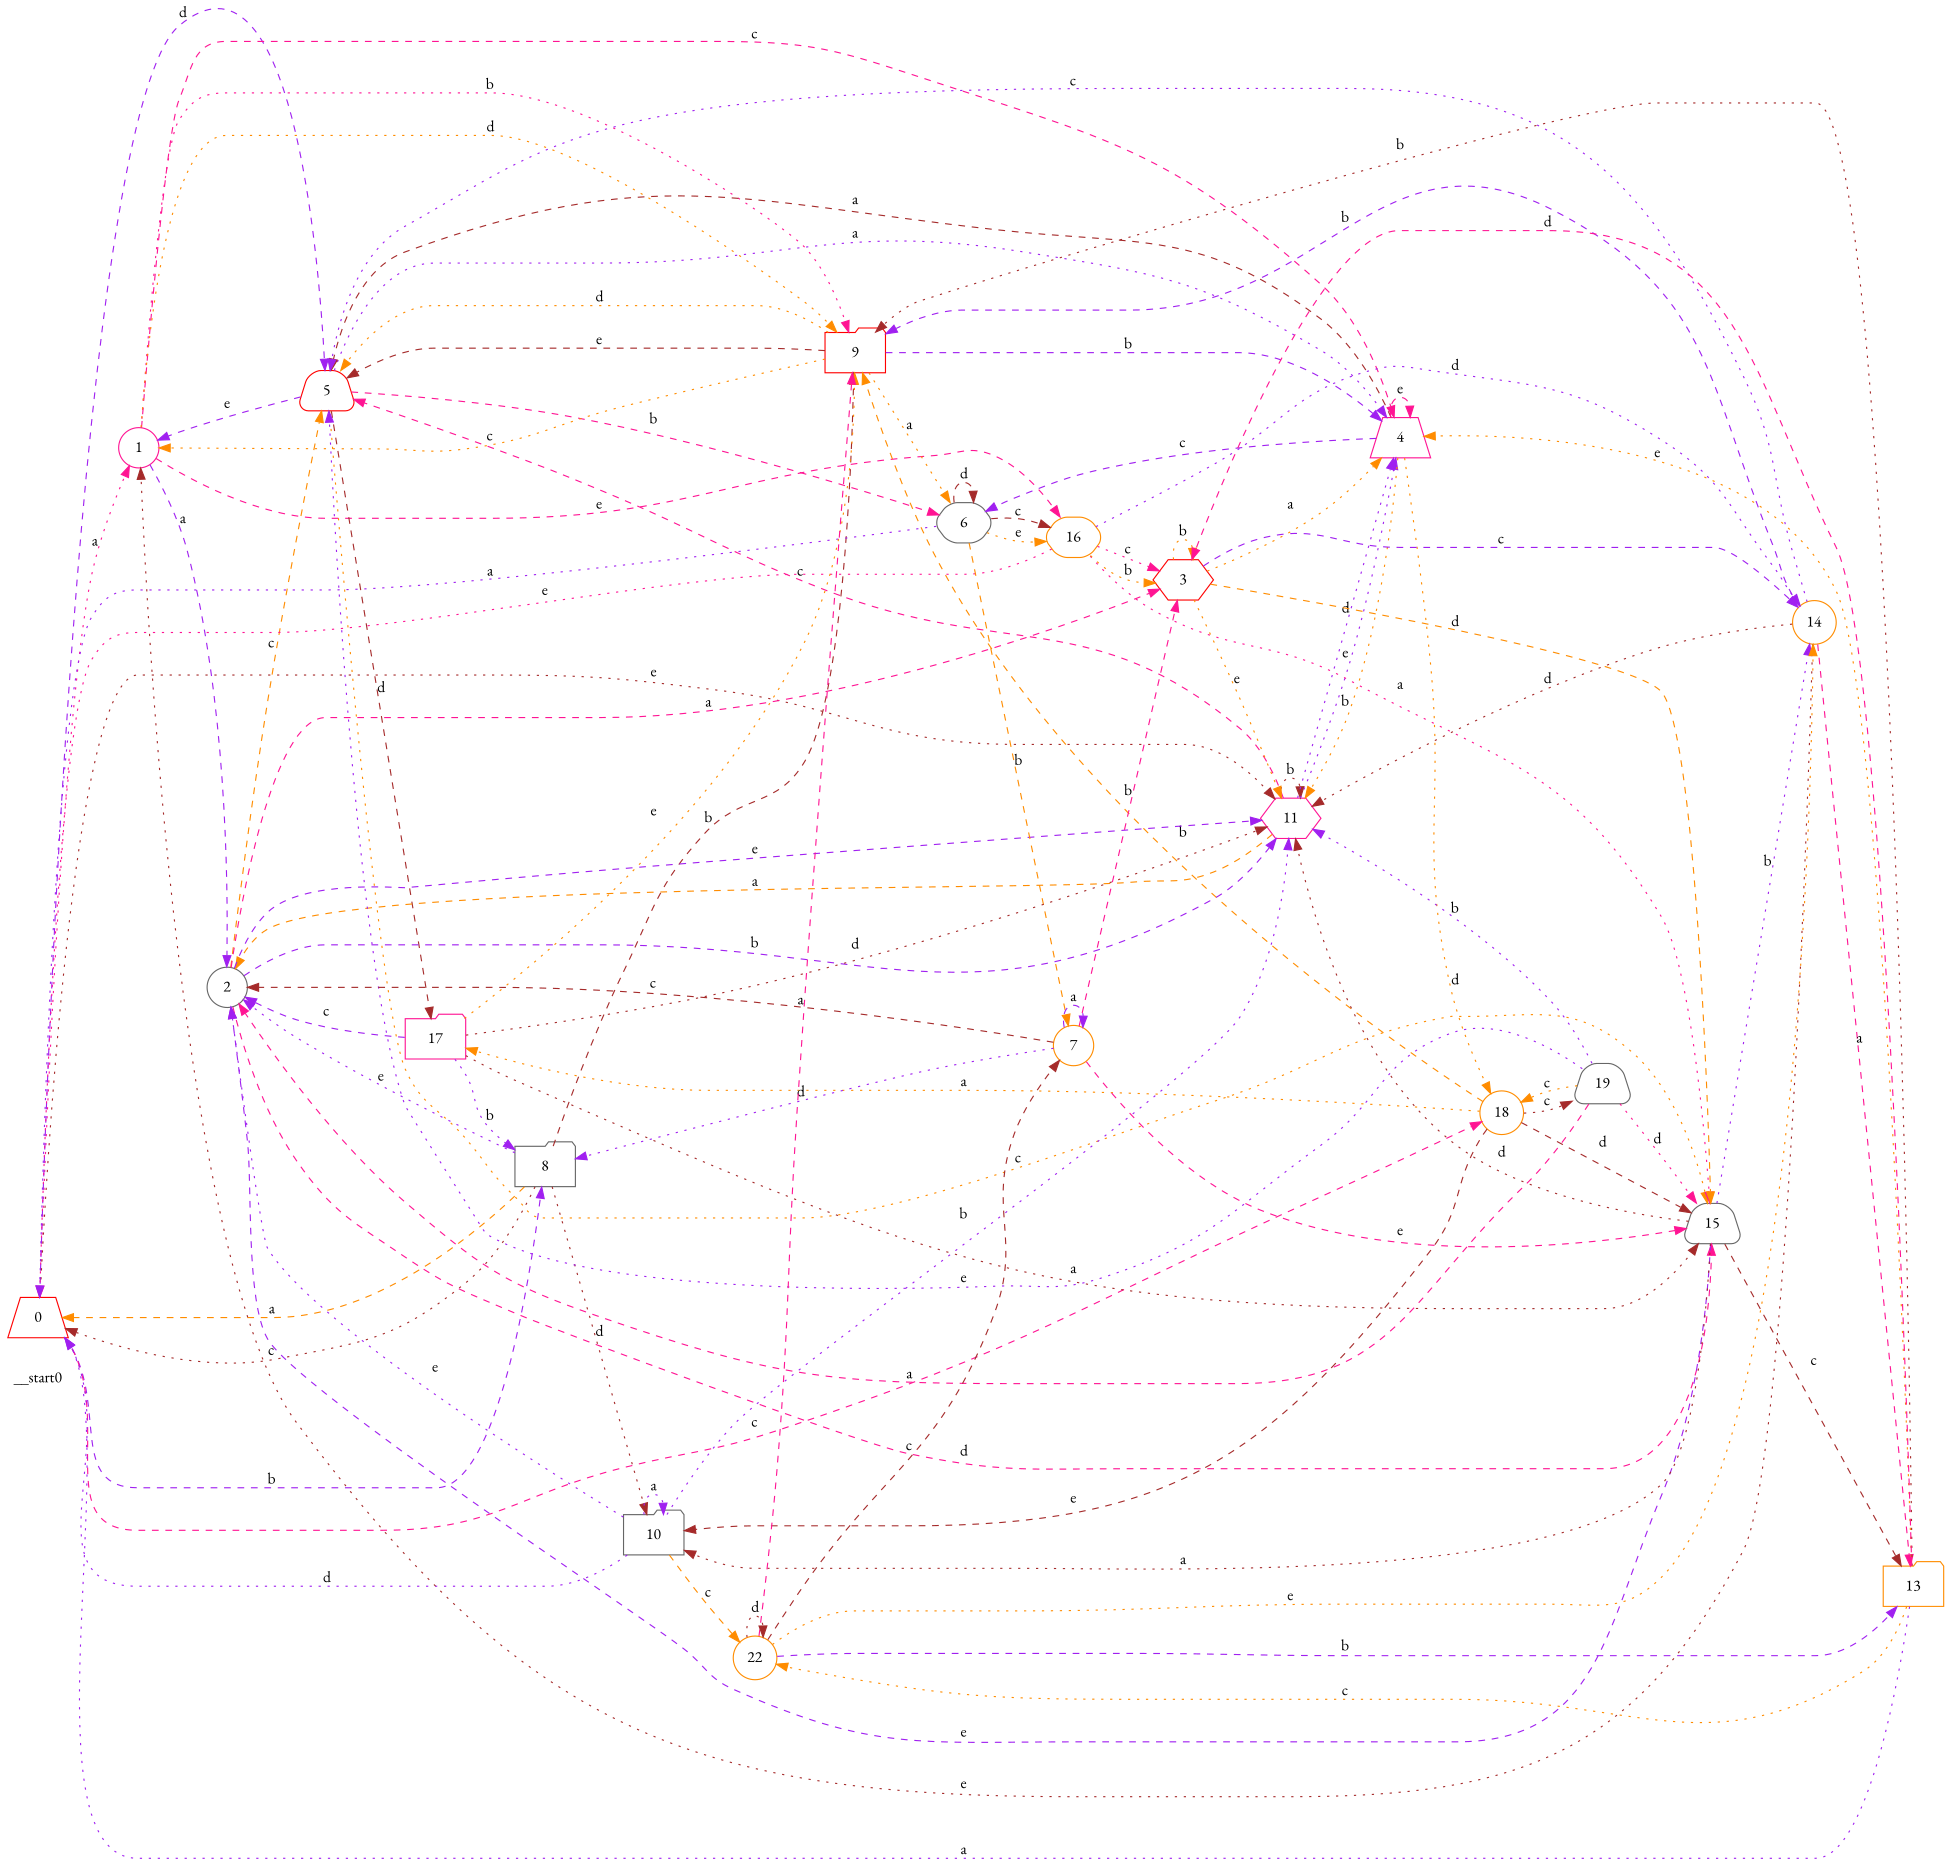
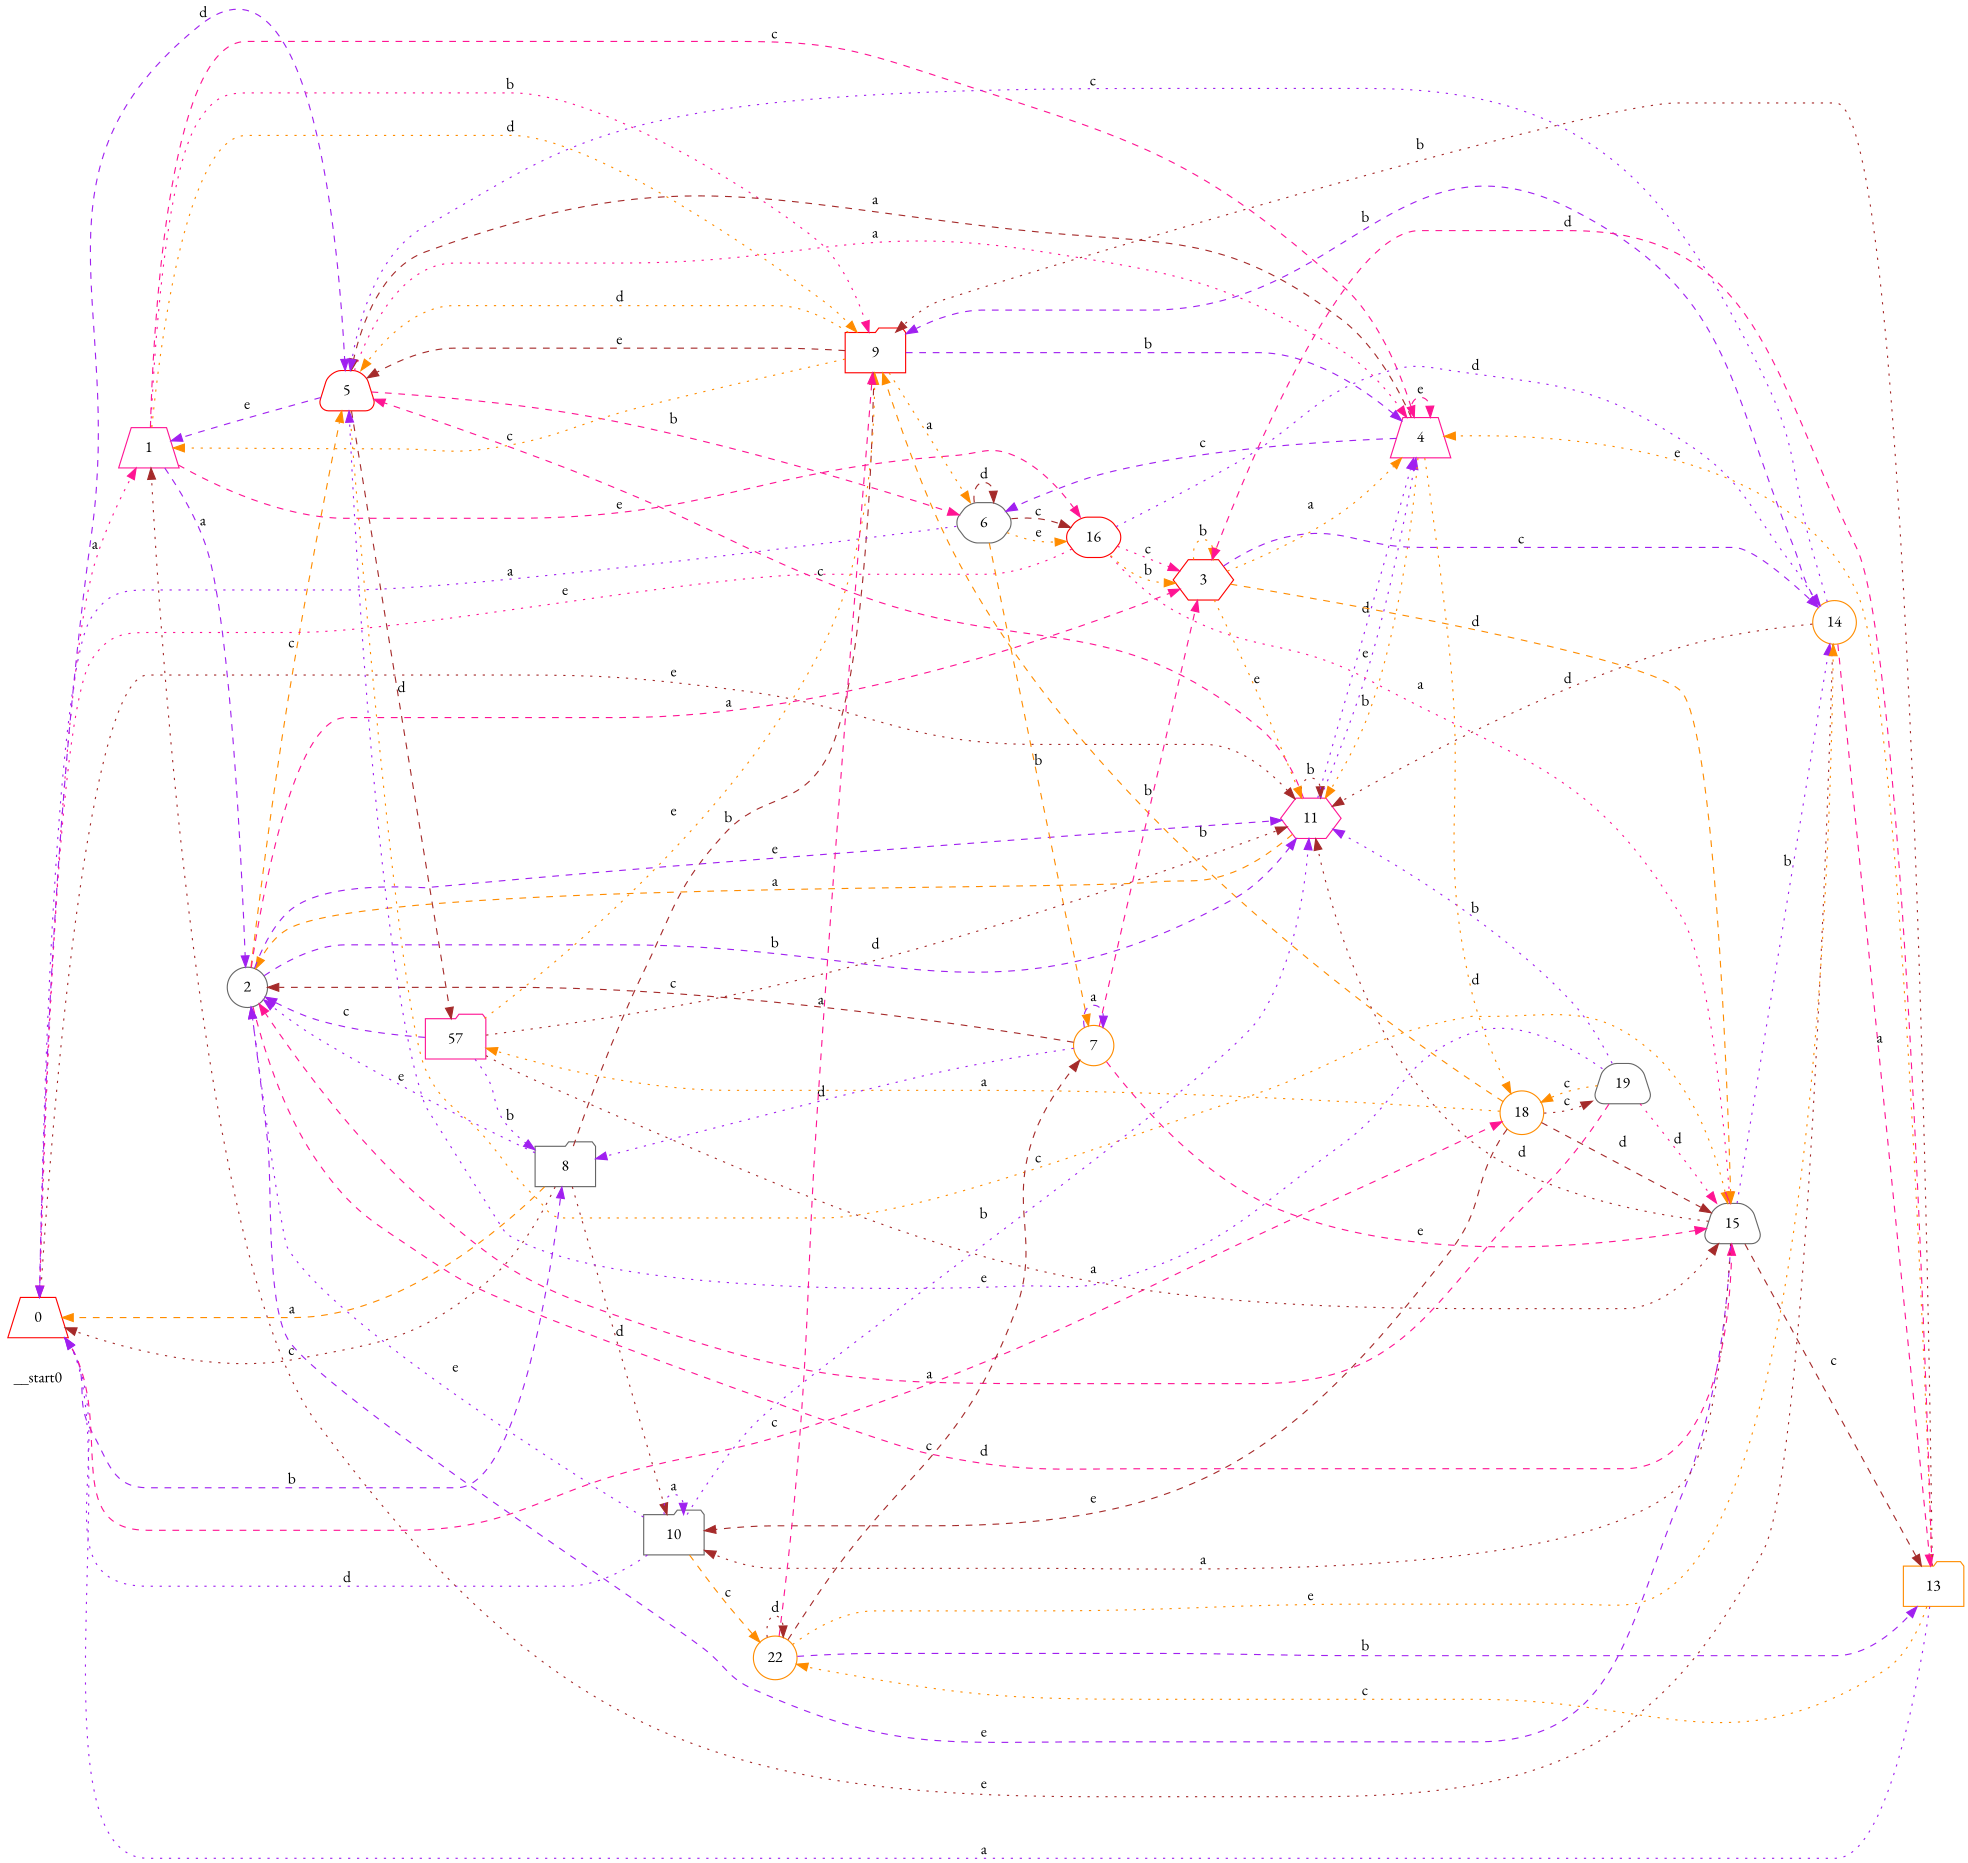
(850, 243) -> (871, 243)
(139, 448) -> (149, 448)
(1074, 537) -> (1094, 537)
(435, 1039) -> (456, 1039)
